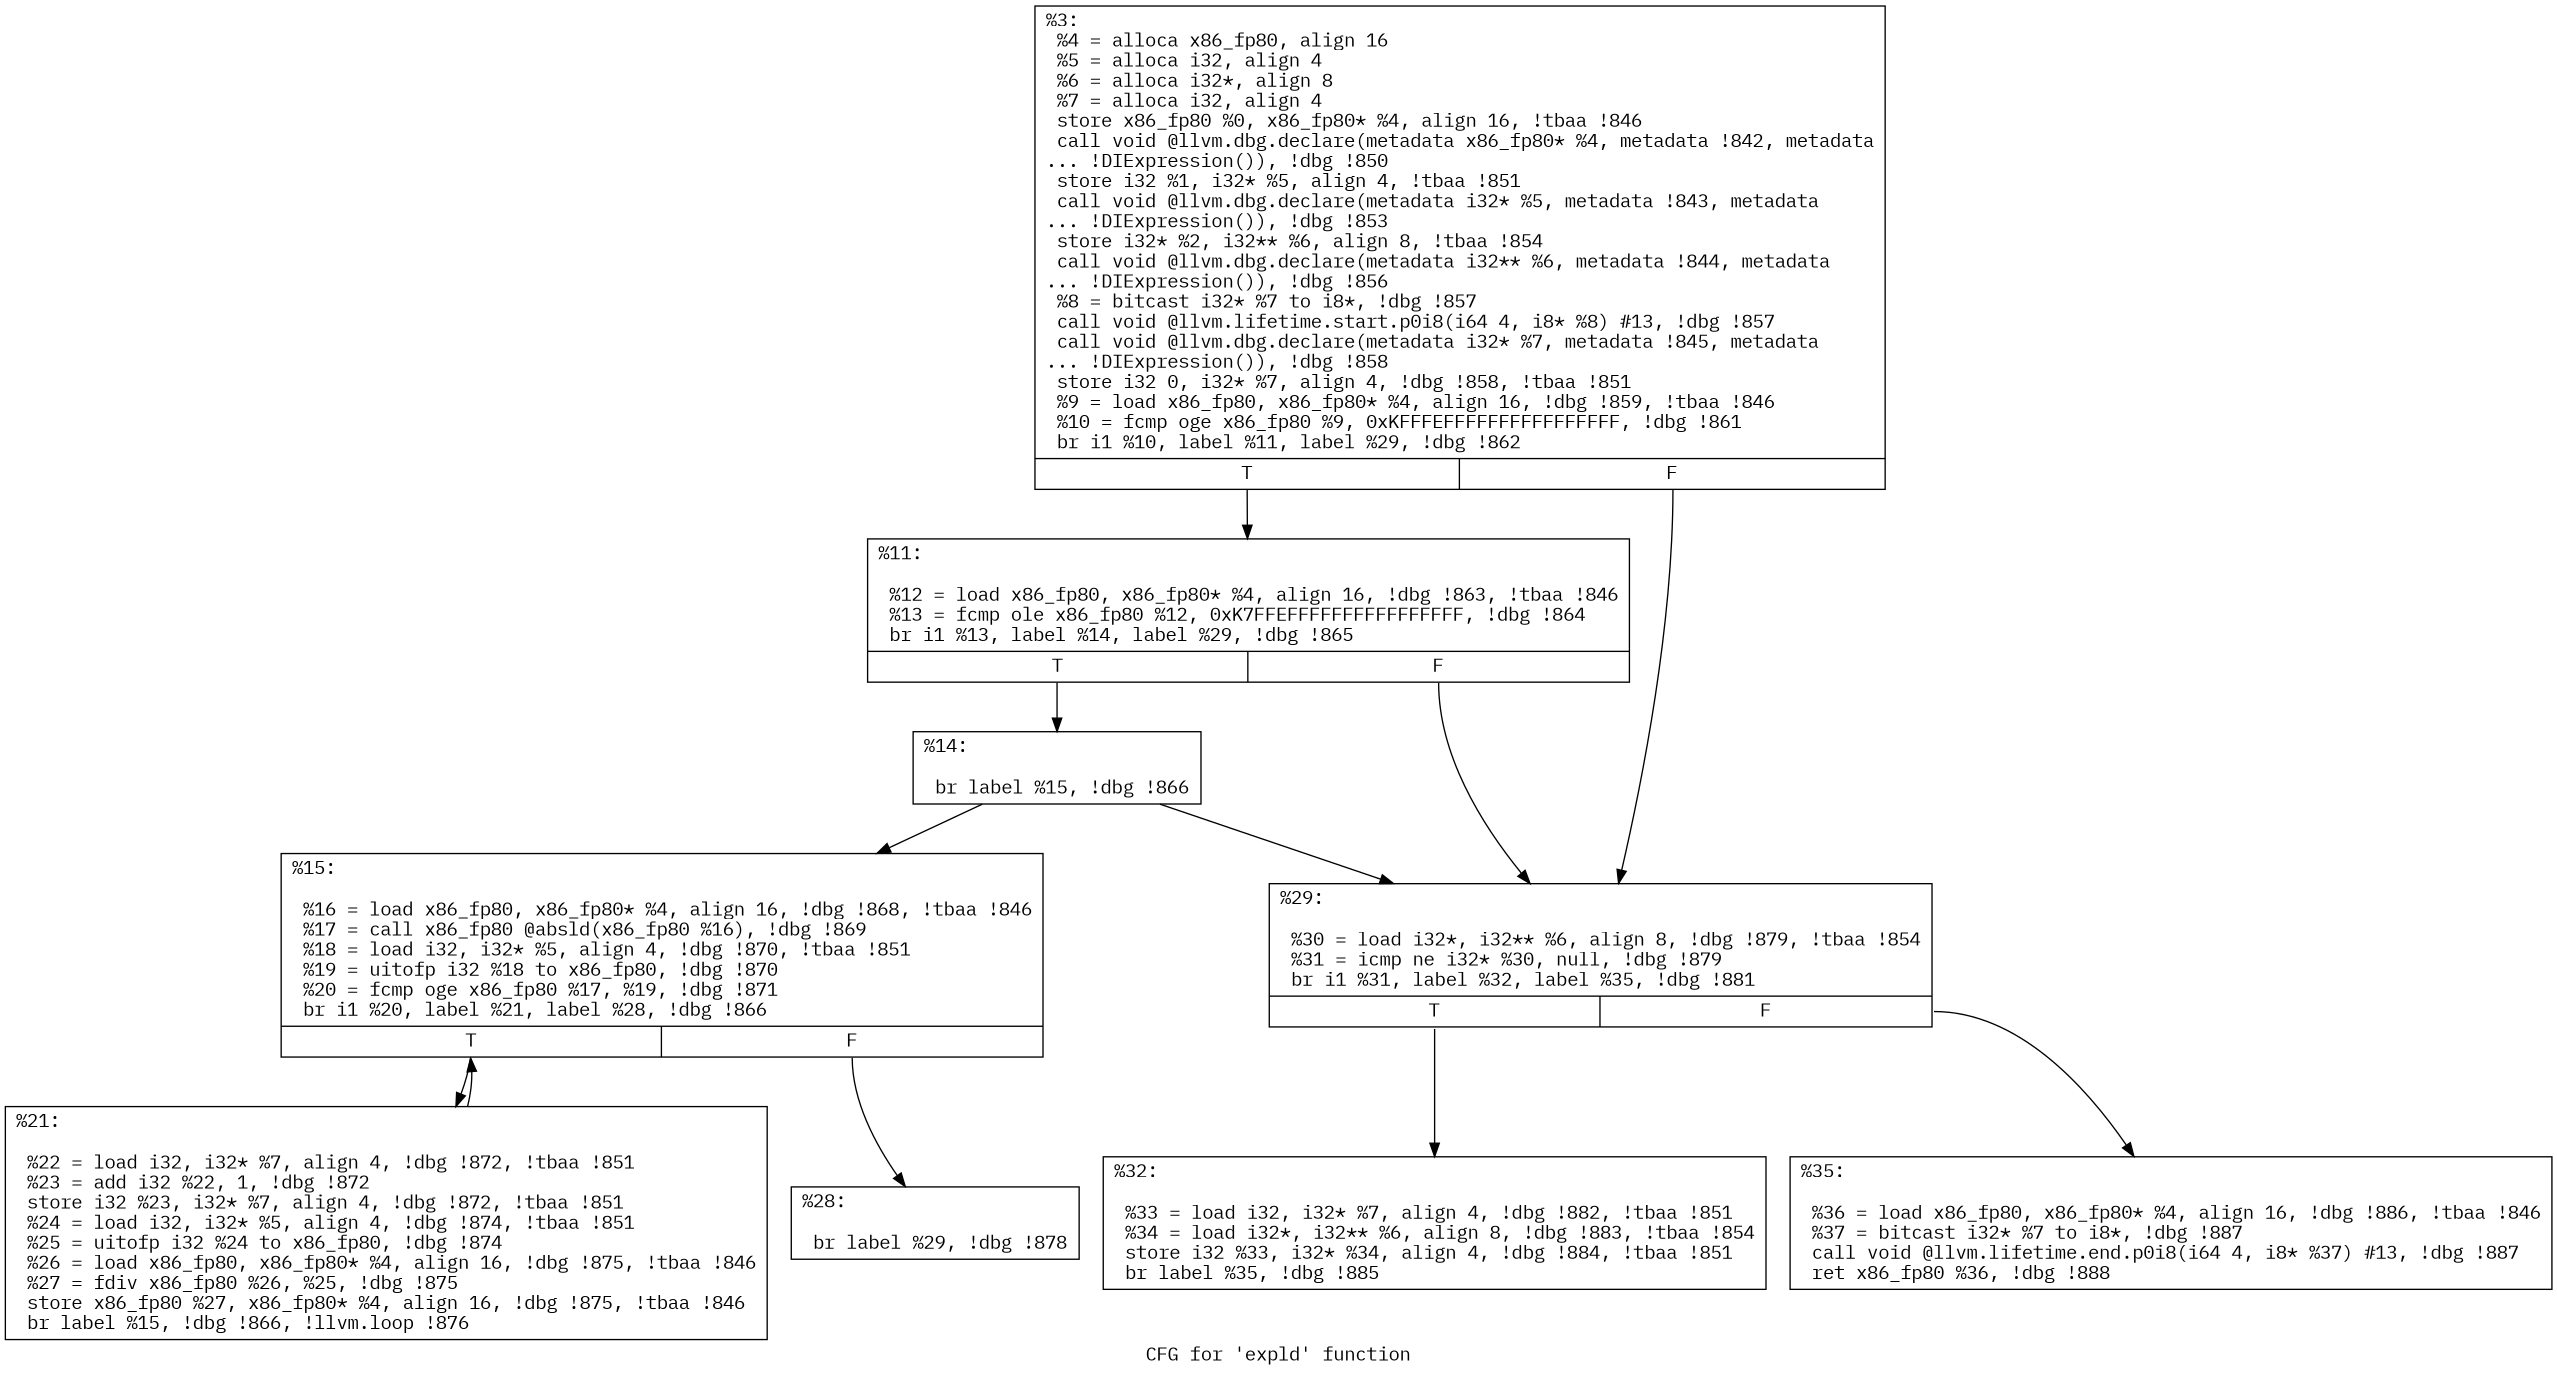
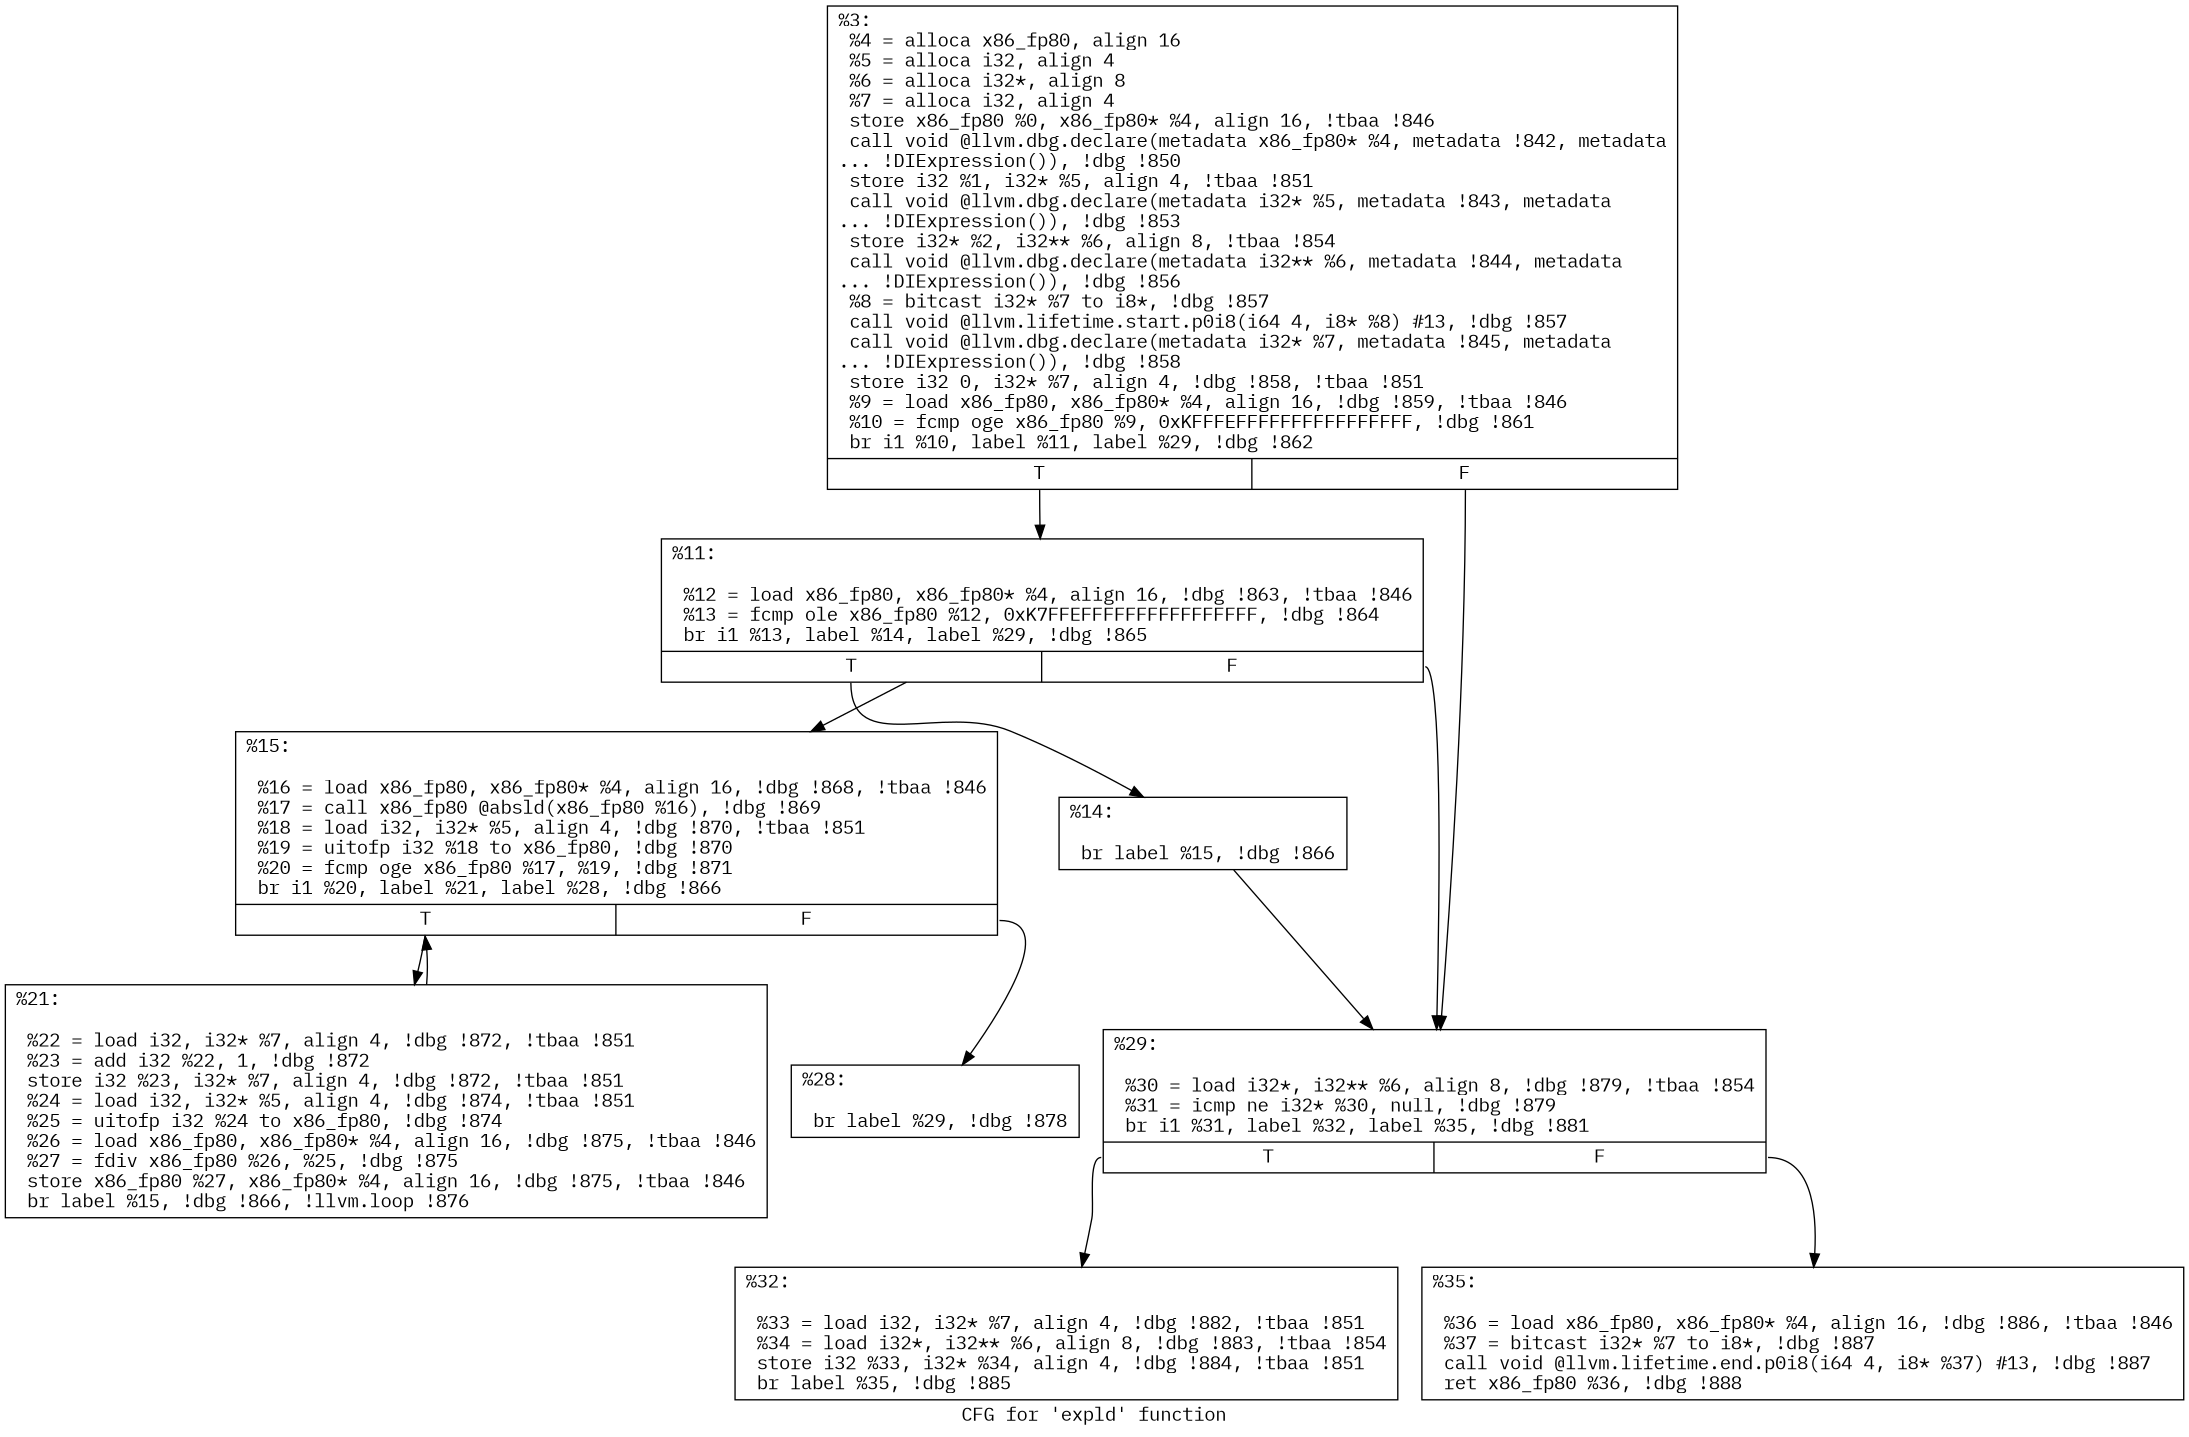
(936, 826) -> (865, 704)
